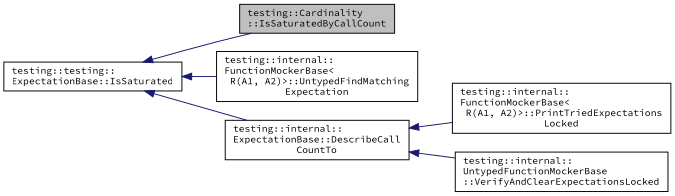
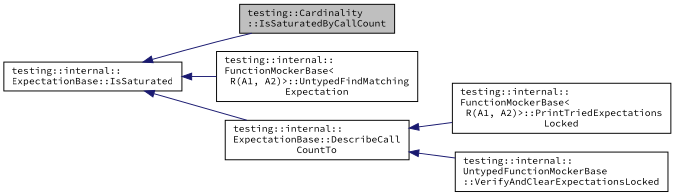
(93, 77) -> (93, 77)
